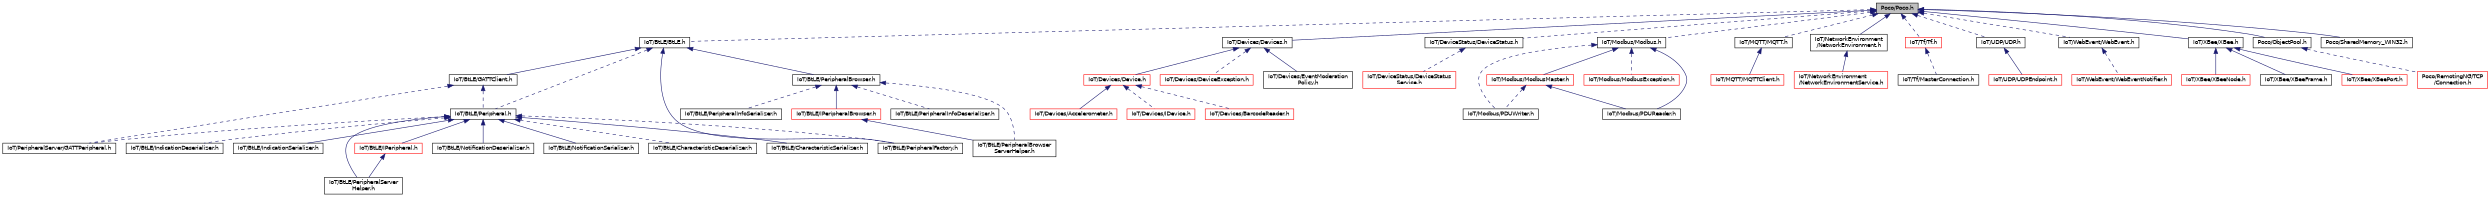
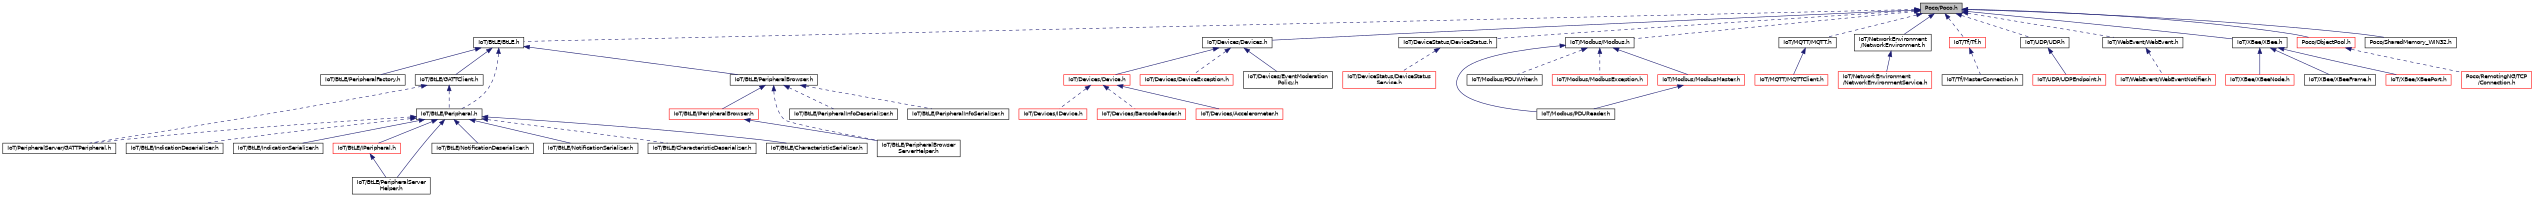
(2282, 43) -> (2326, 43)
(1514, 99) -> none
(709, 125) -> none
